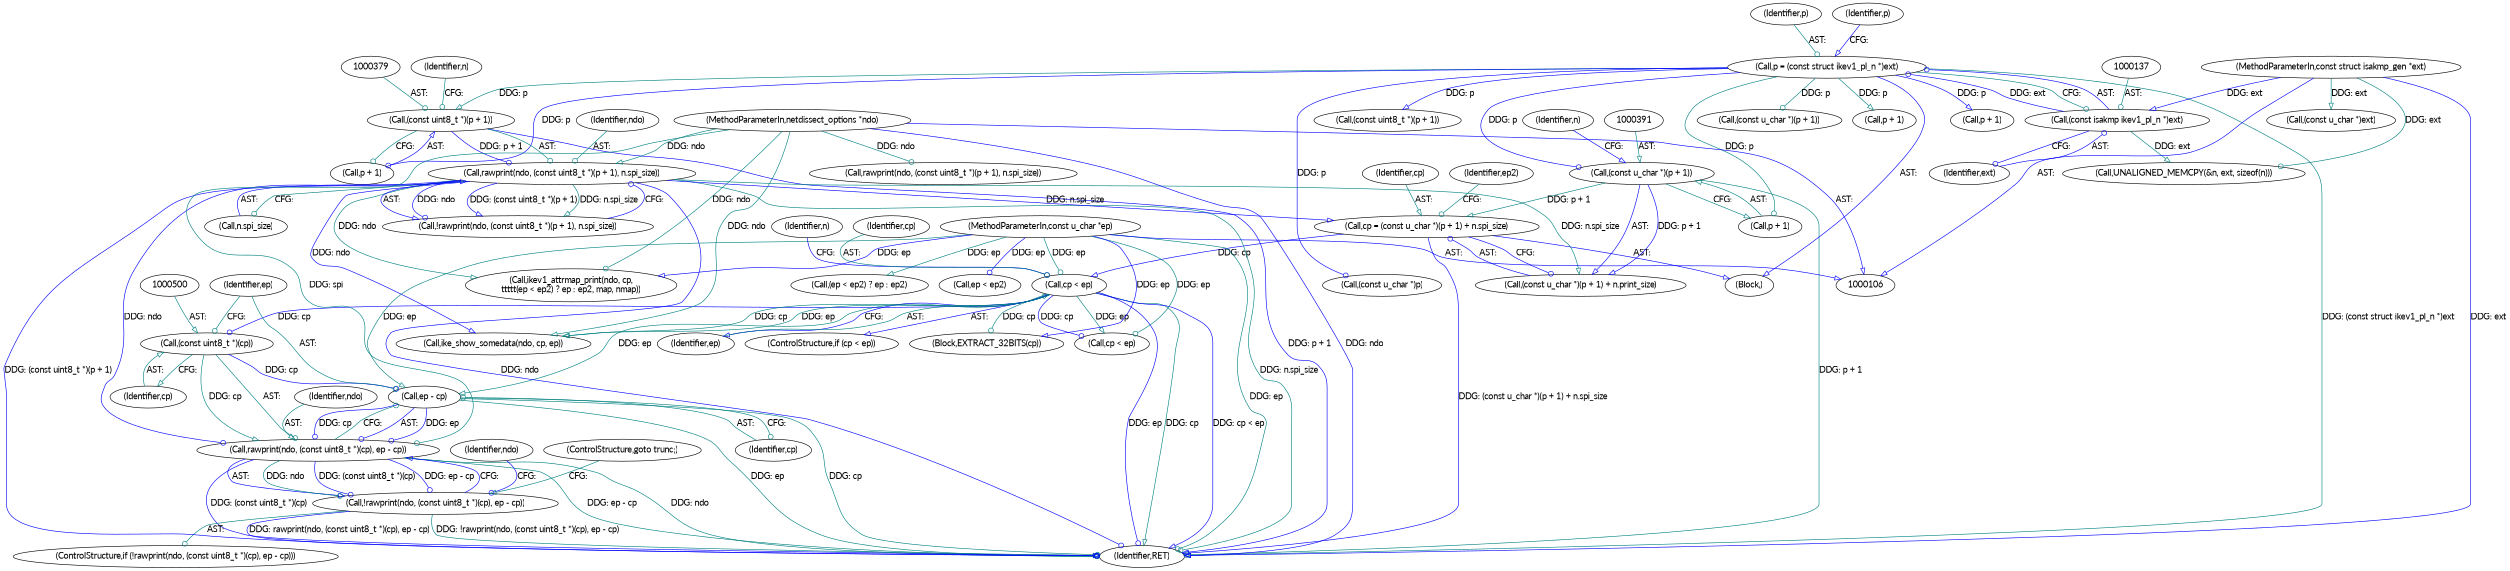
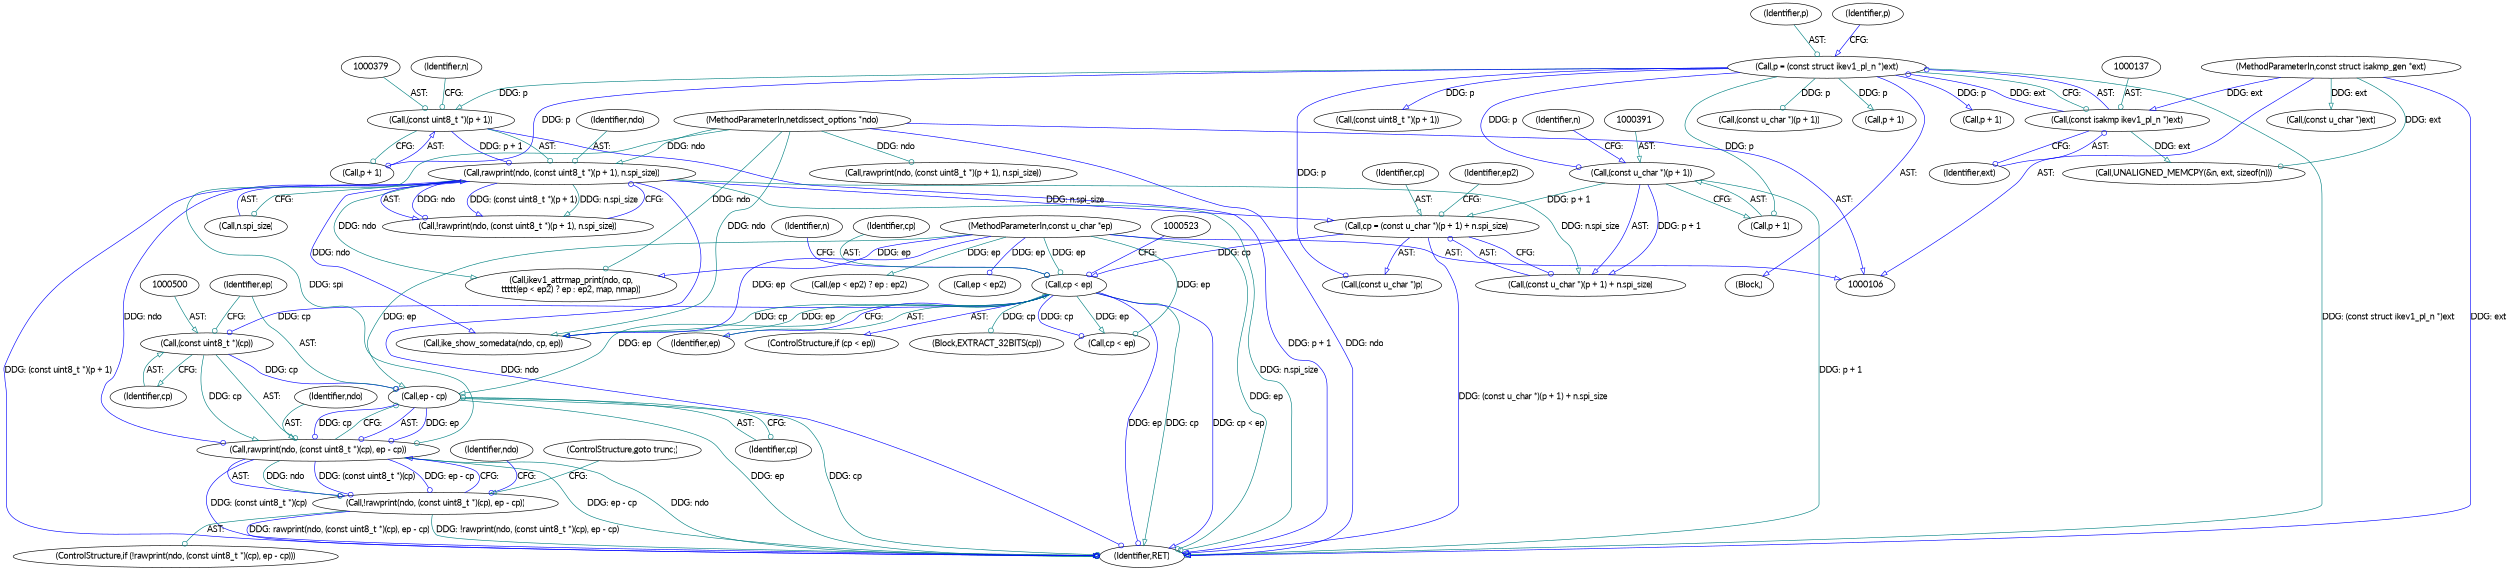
none -> (1181, 227)
(1603, 252) -> (1396, 251)
(1581, 285) -> (1581, 285)
(1129, 311) -> (775, 262)
